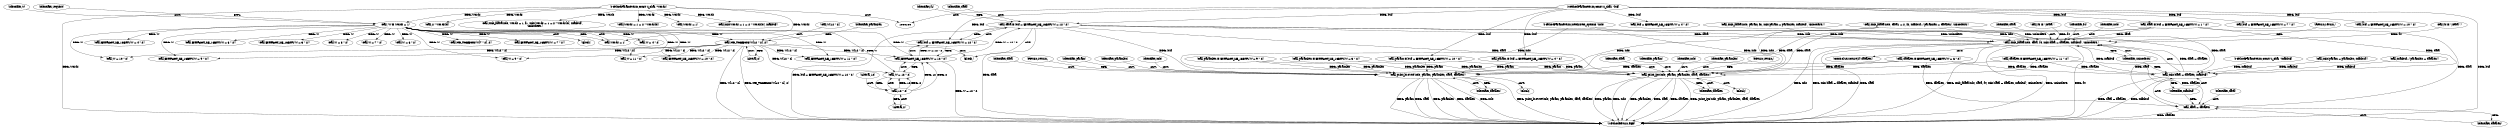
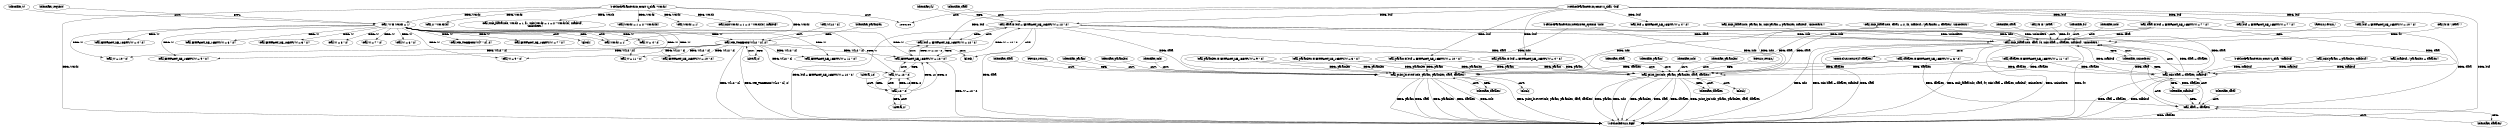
(2174, 25) -> (2174, 25)
(1166, 51) -> (1166, 51)
